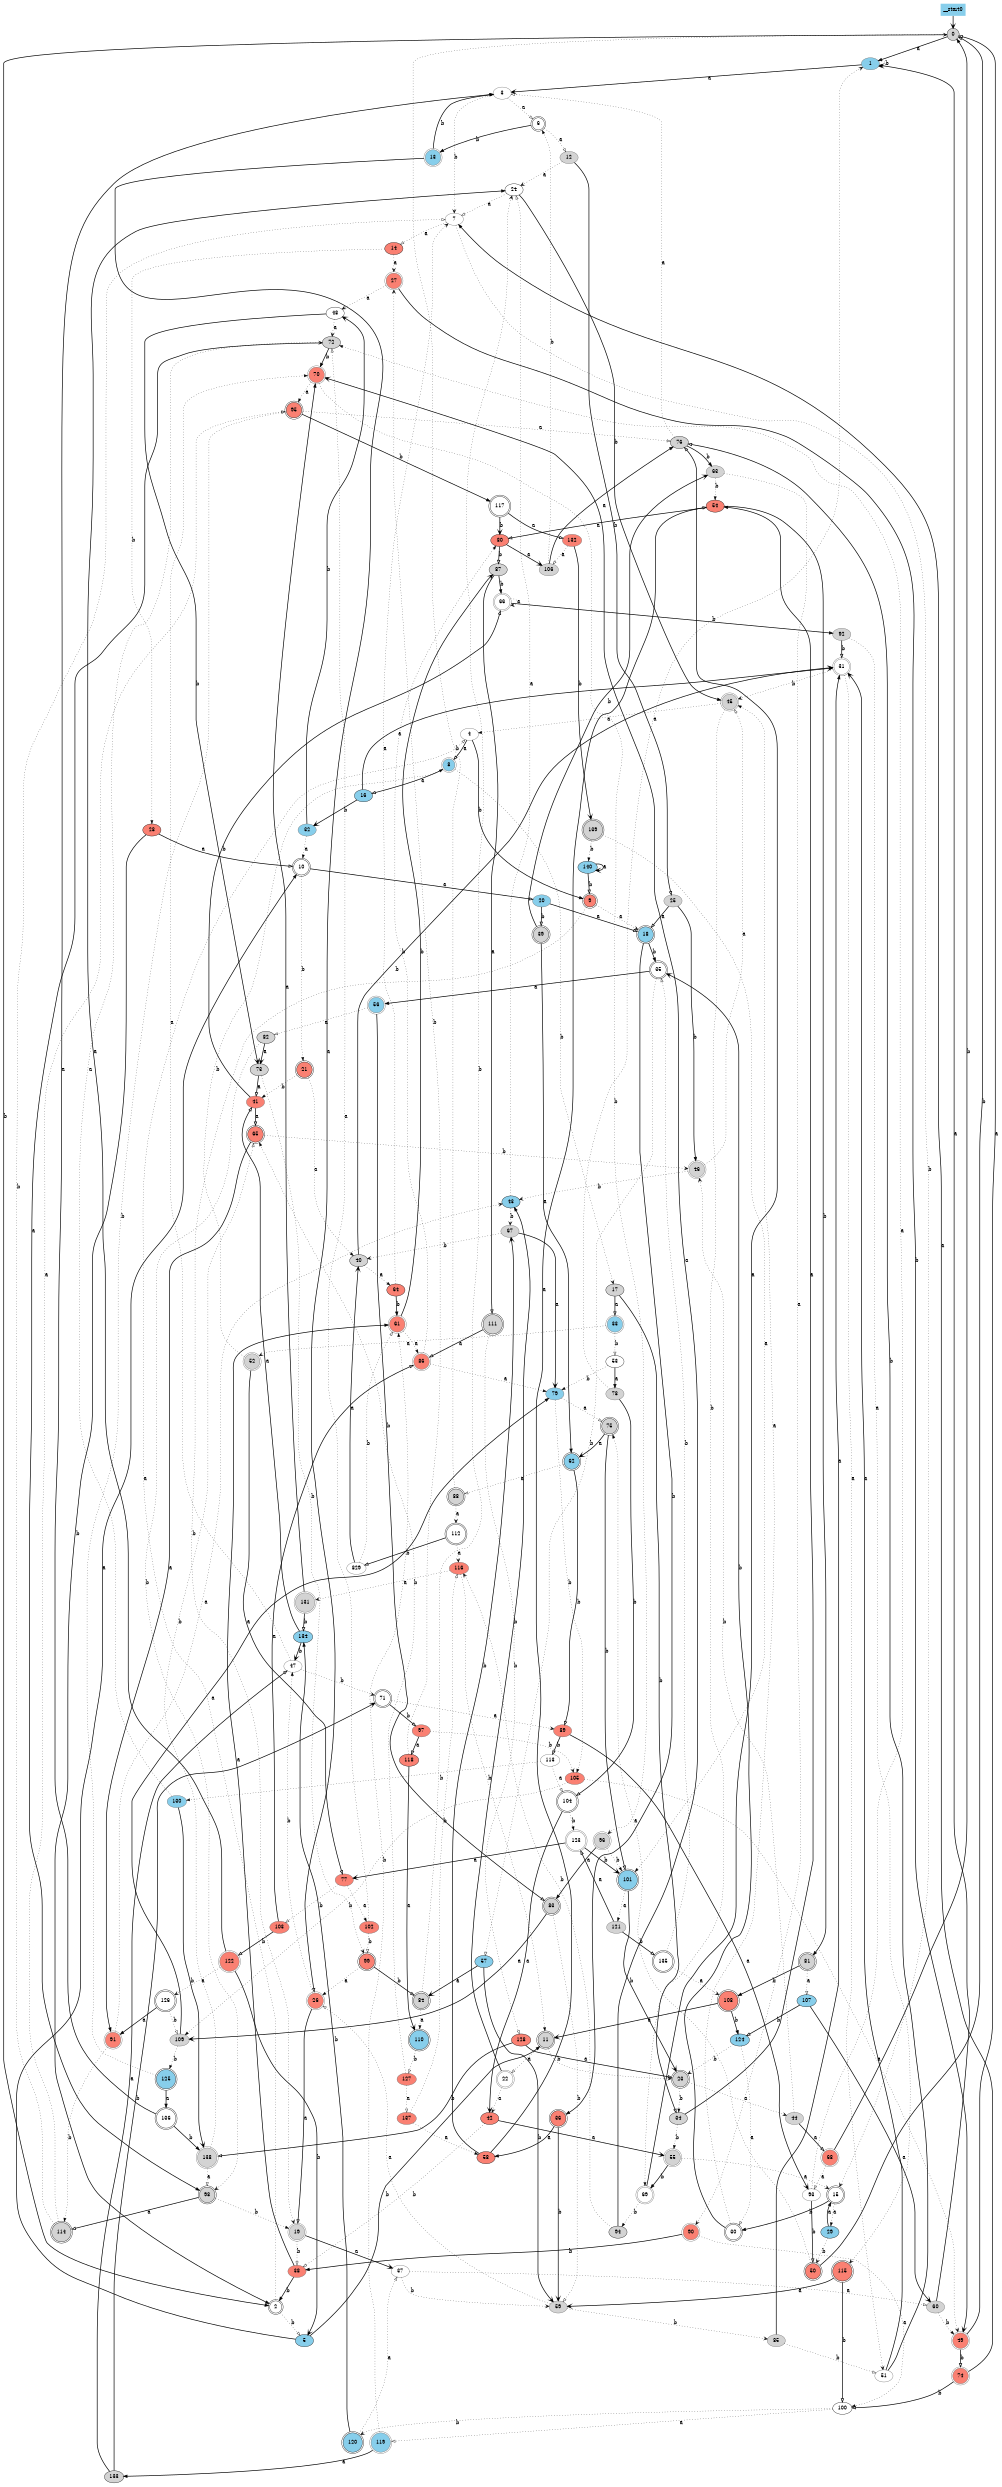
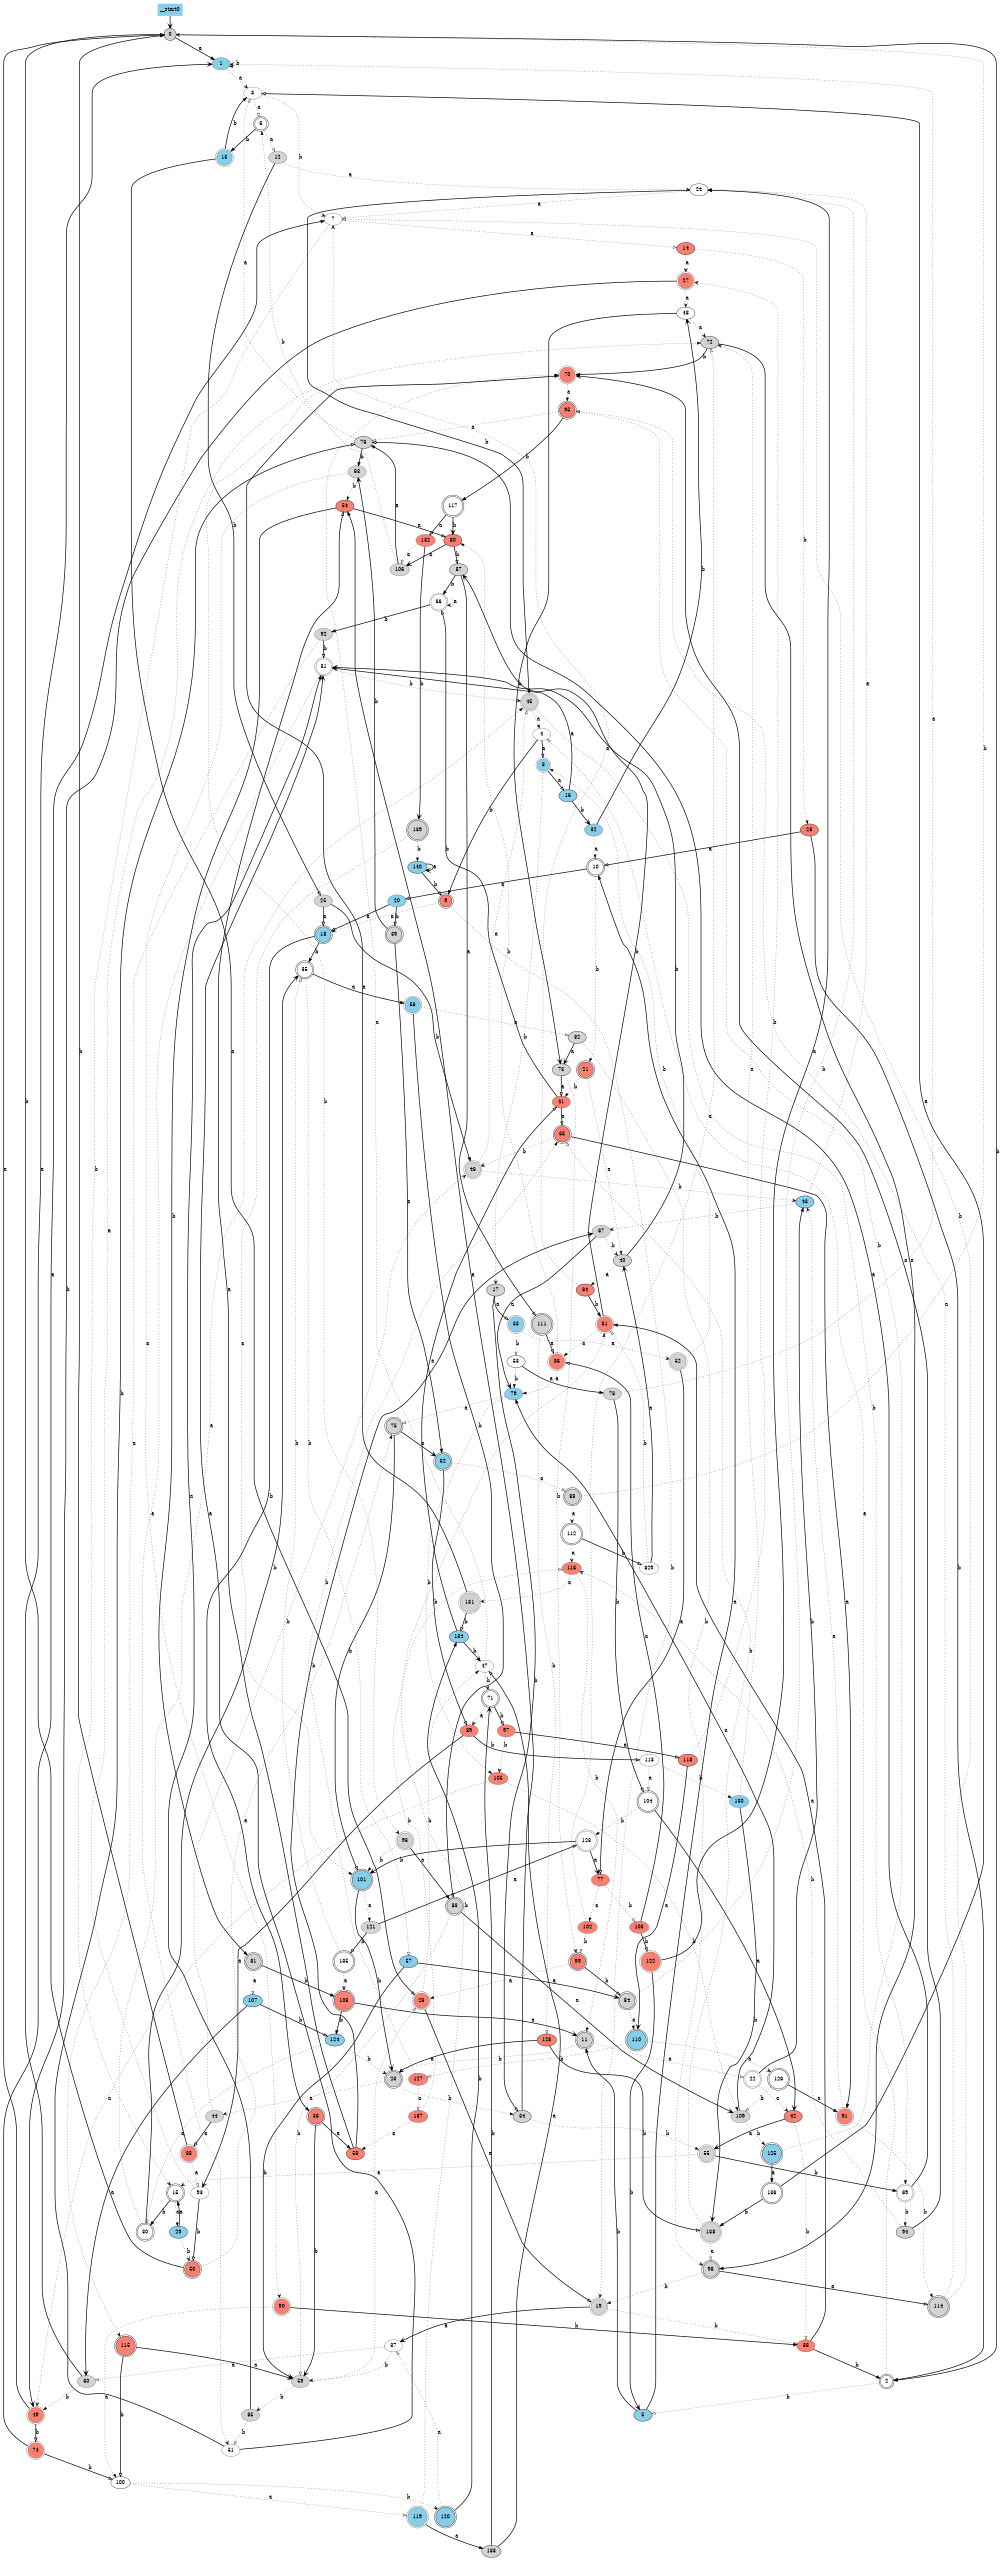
(688, 78) -> (236, 77)
(199, 1980) -> (709, 2050)
